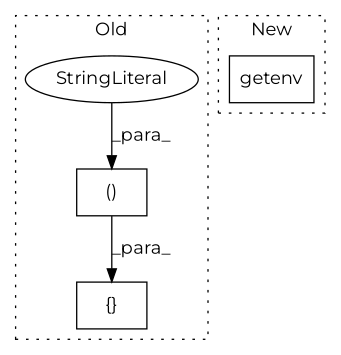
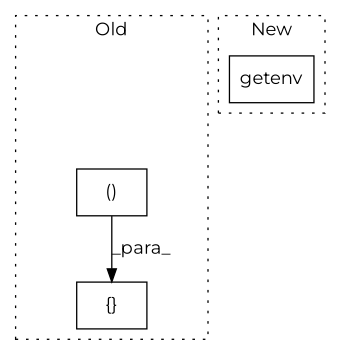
(112, 79) -> none
